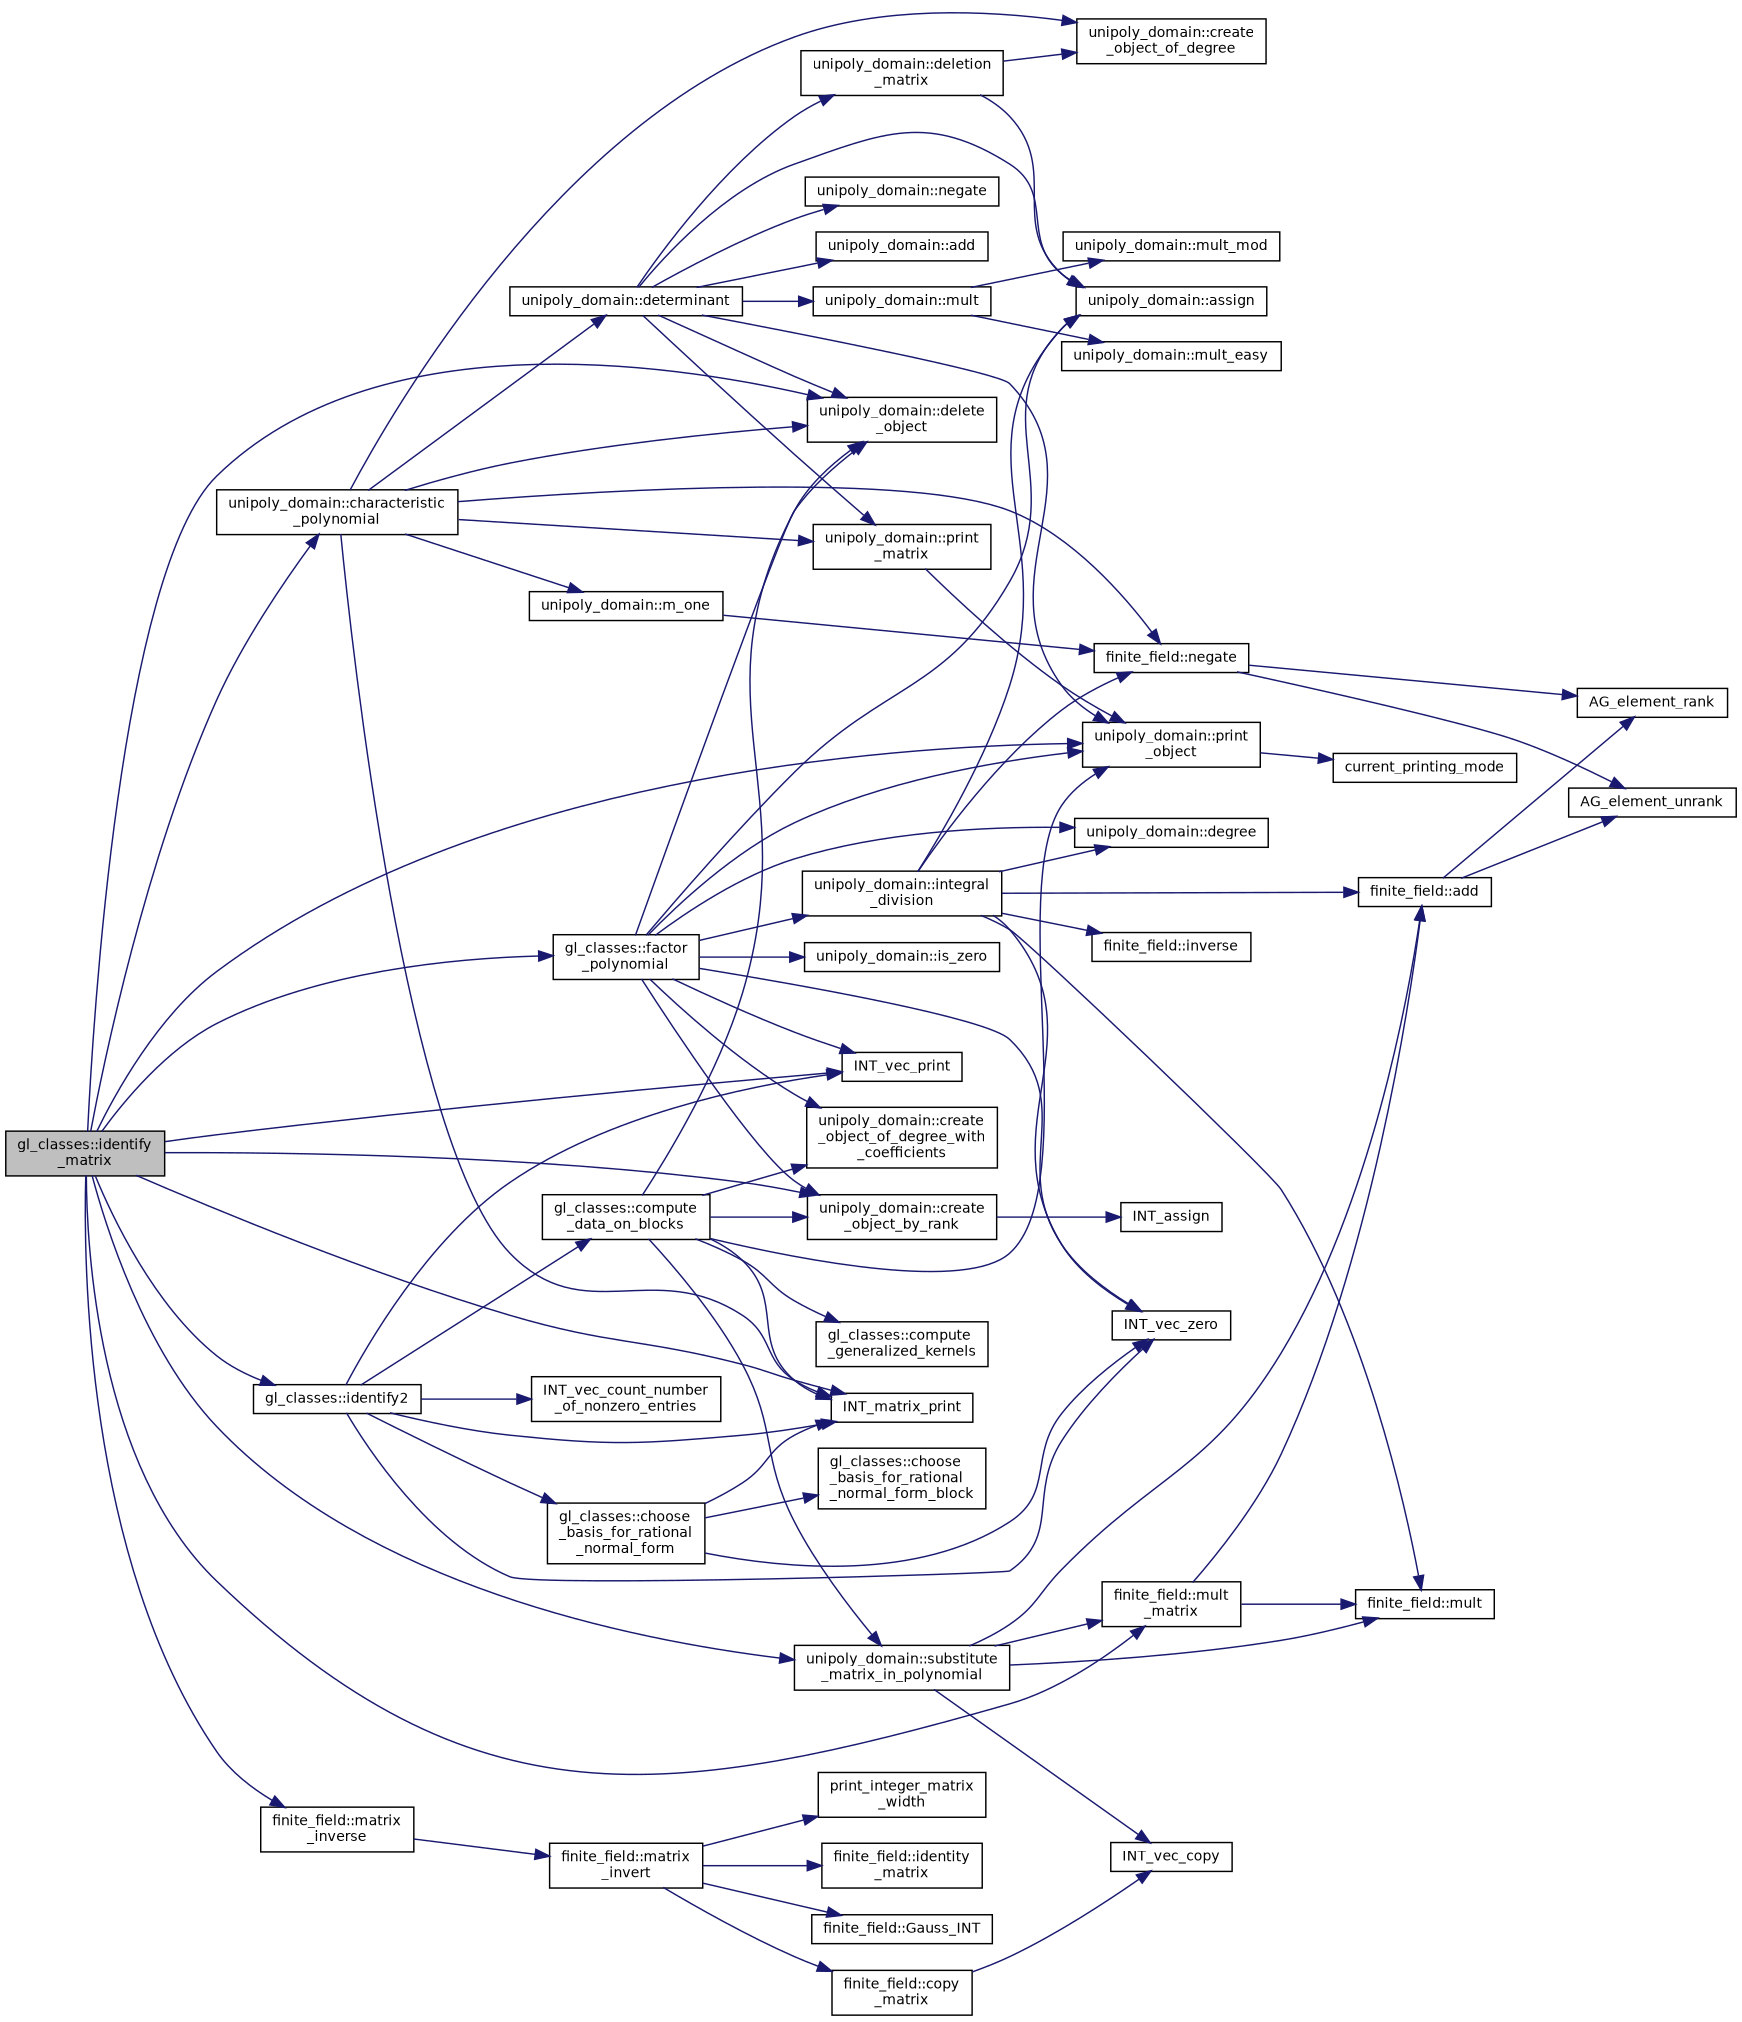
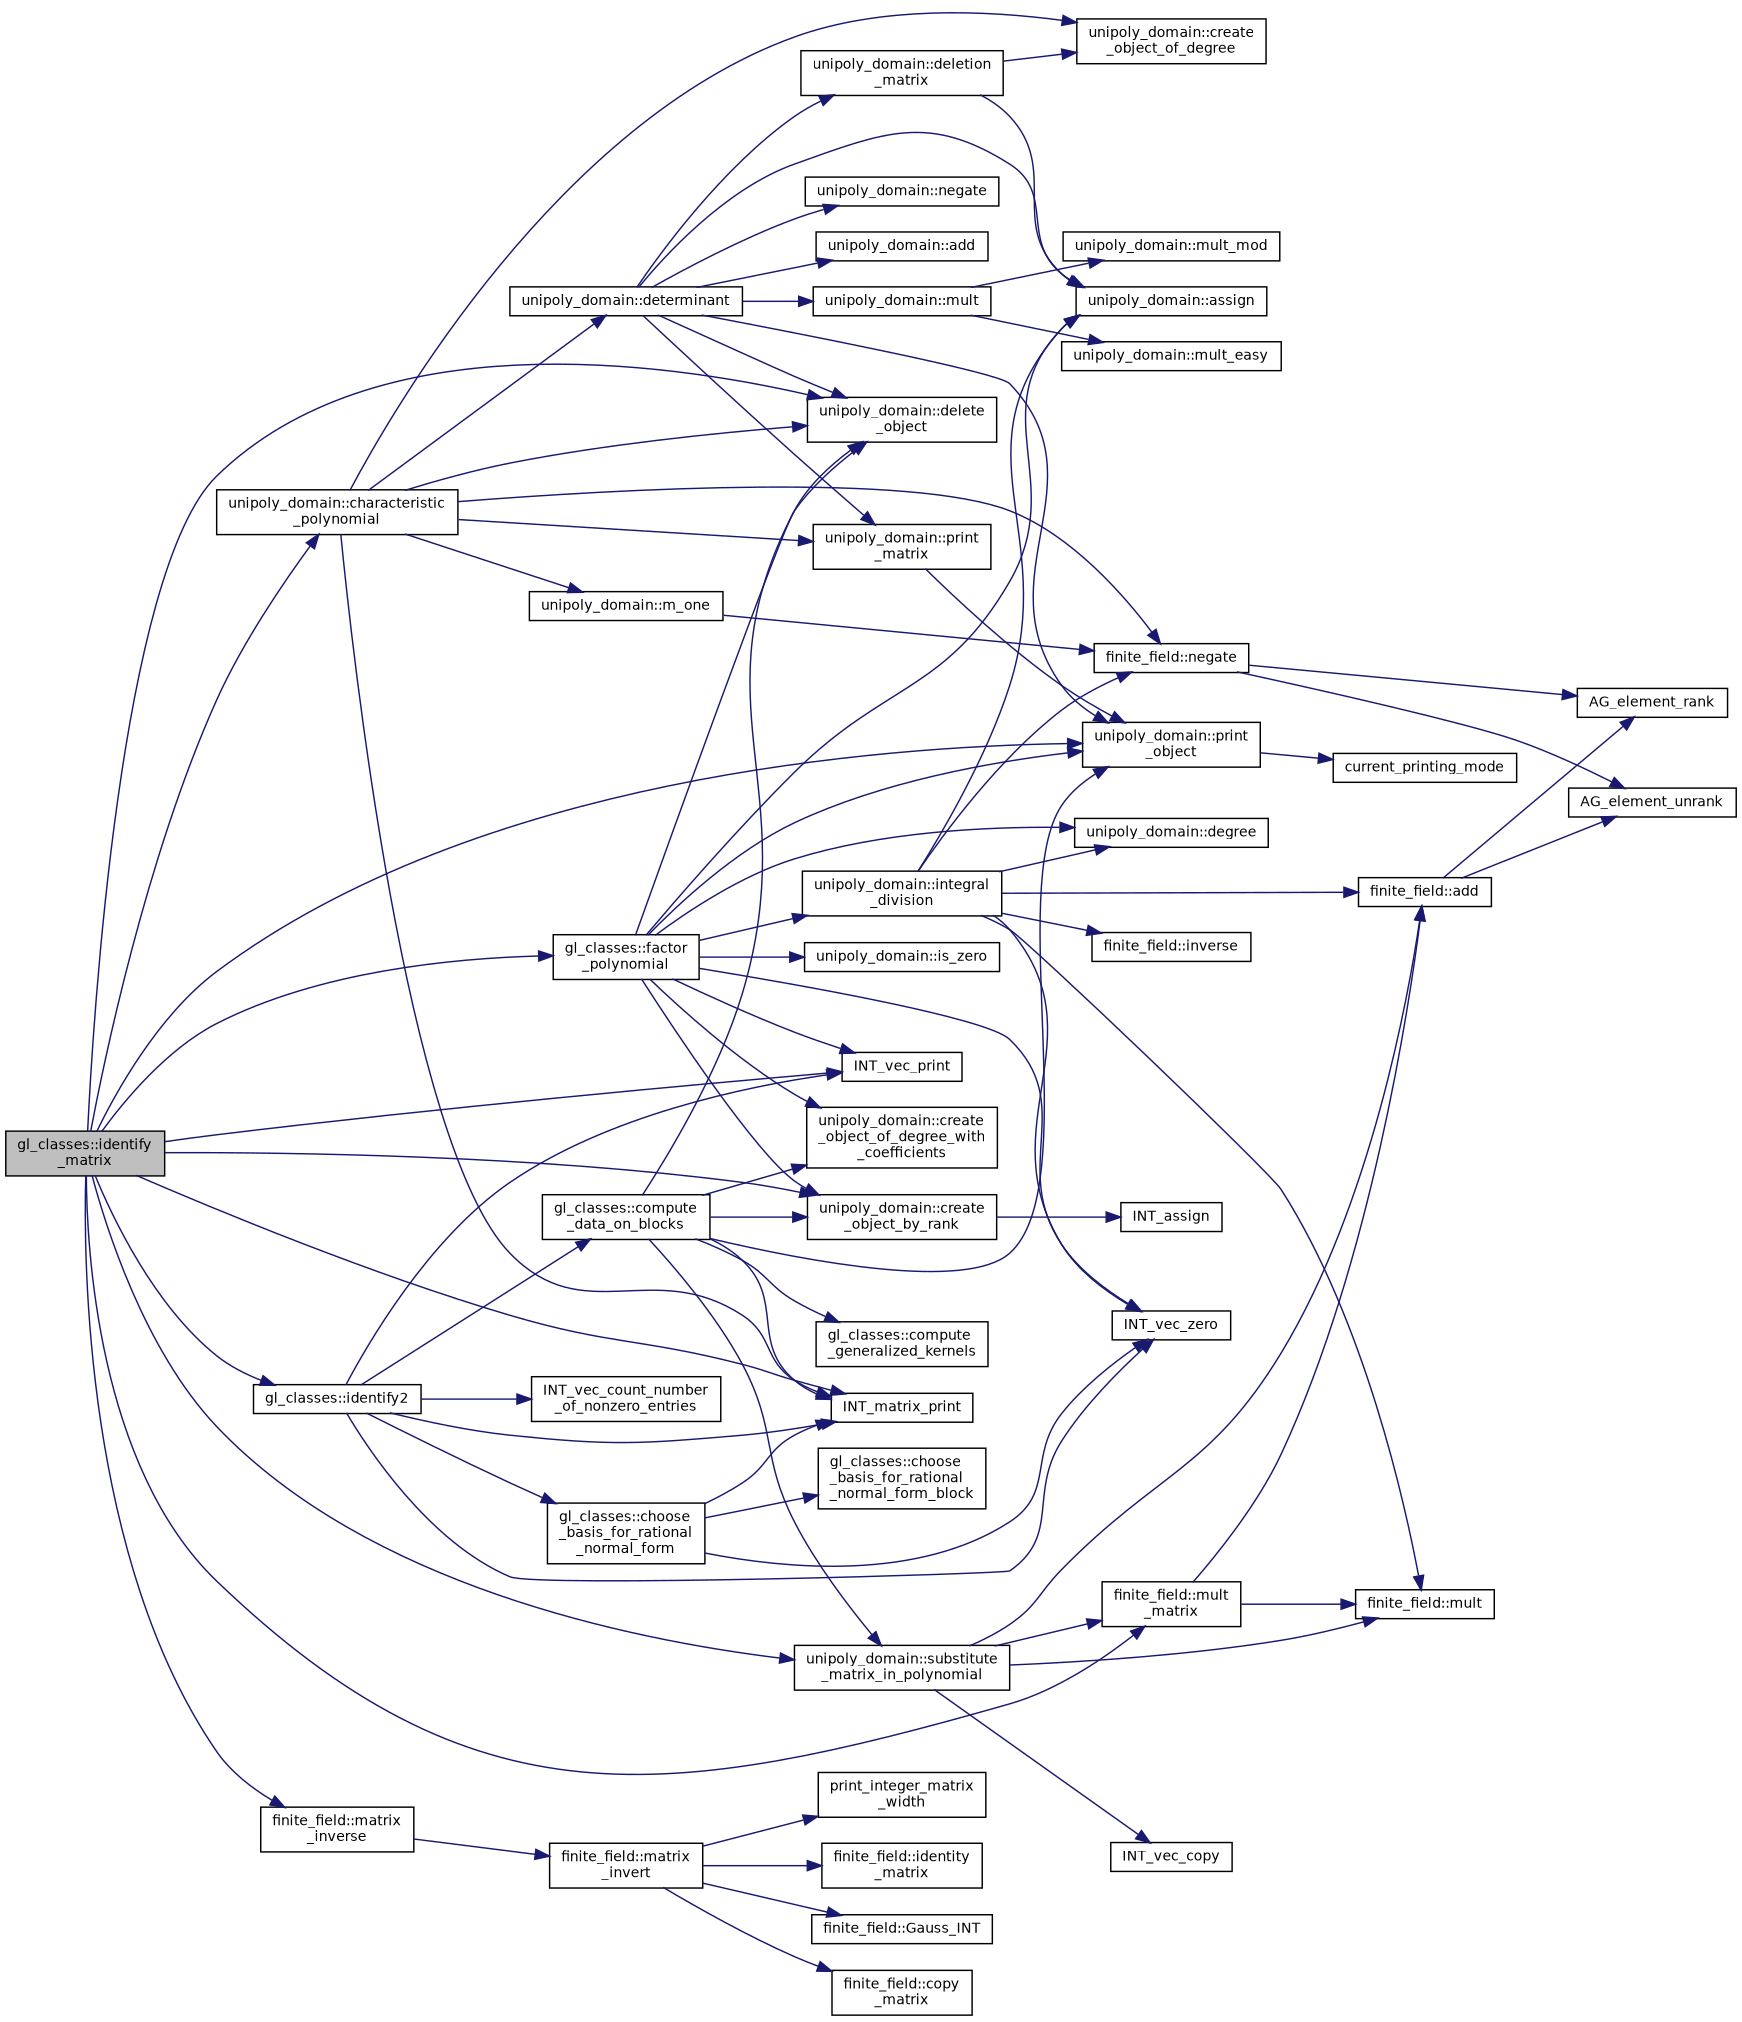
(1059, 1931) -> none
